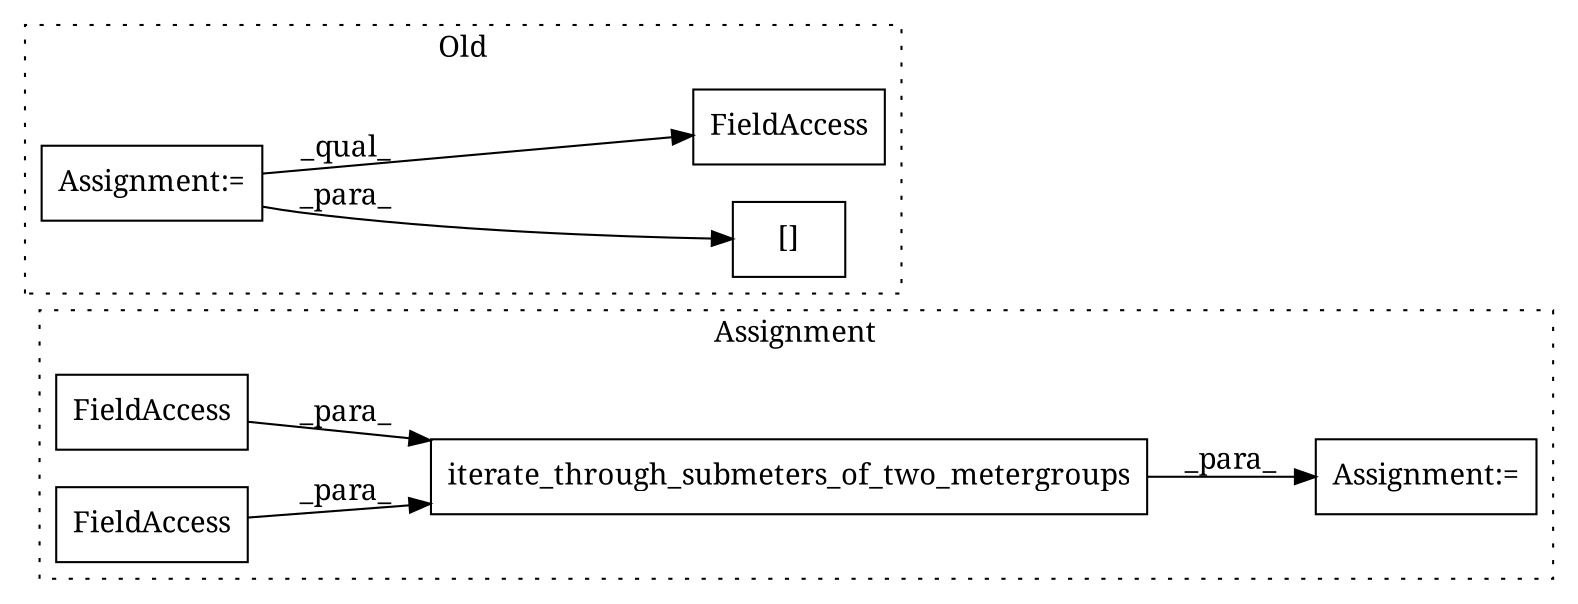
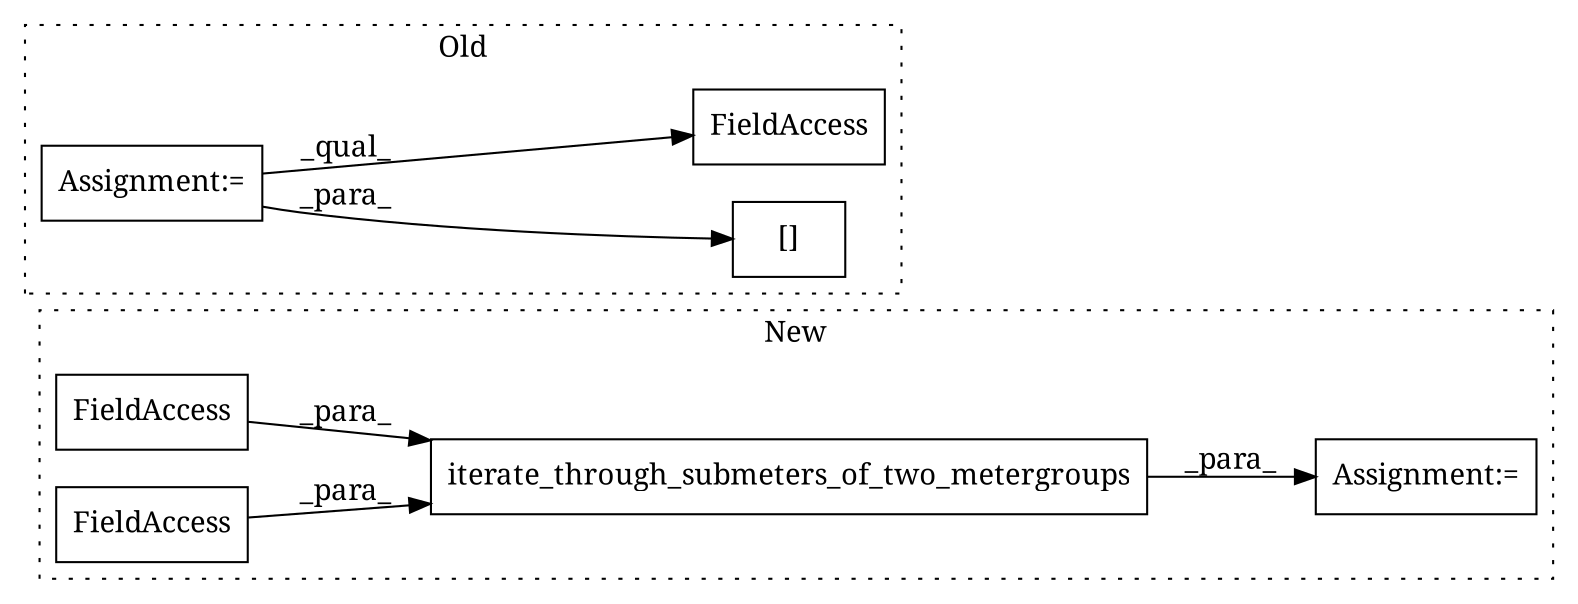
(796, 334) -> (796, 334)
